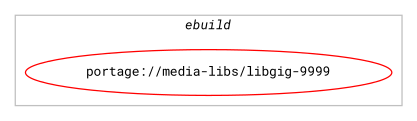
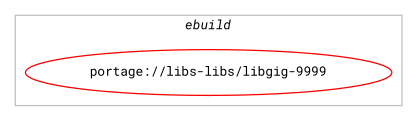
(209, 73) -> (209, 73)
